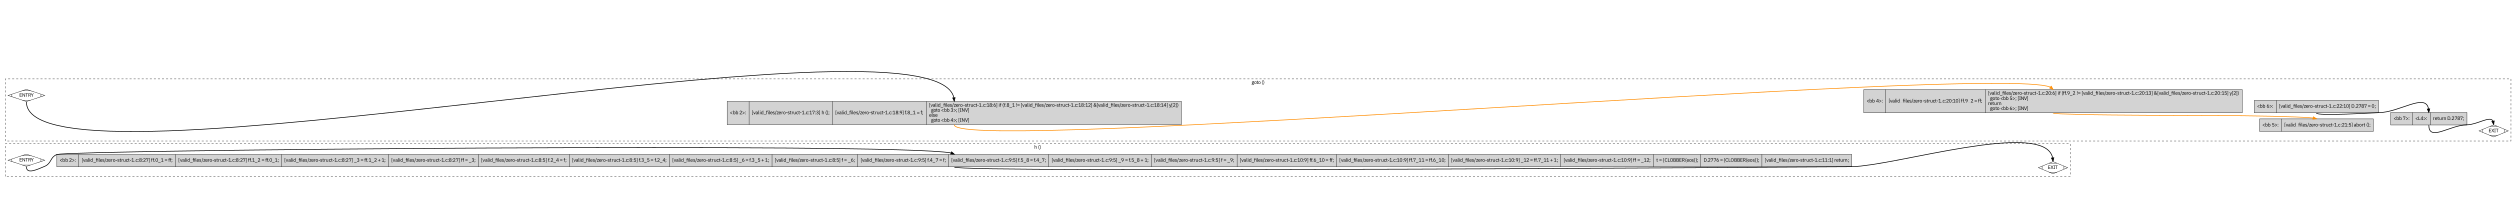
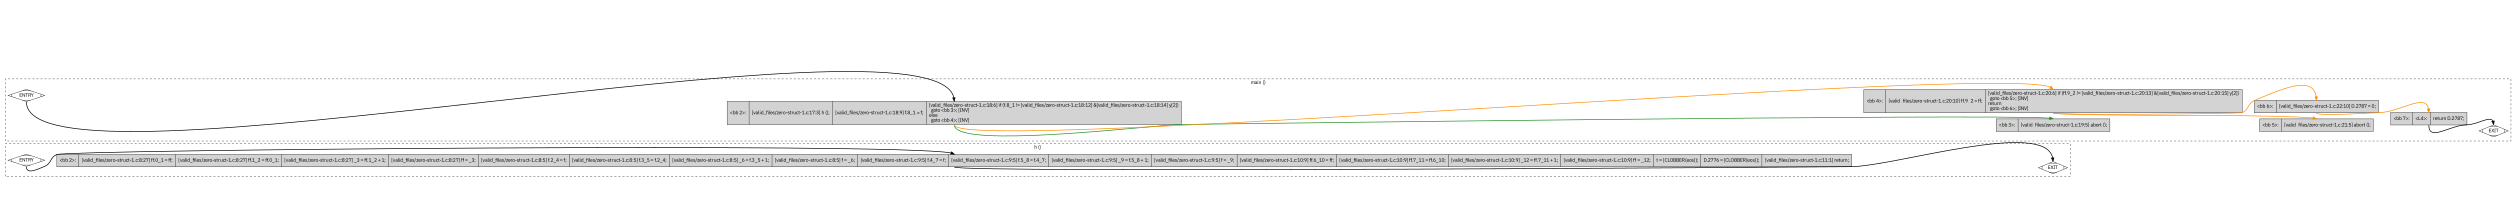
(1258, 83) -> (1258, 83)
none -> (2212, 113)
(2375, 113) -> (2375, 113)
none -> (2053, 125)
